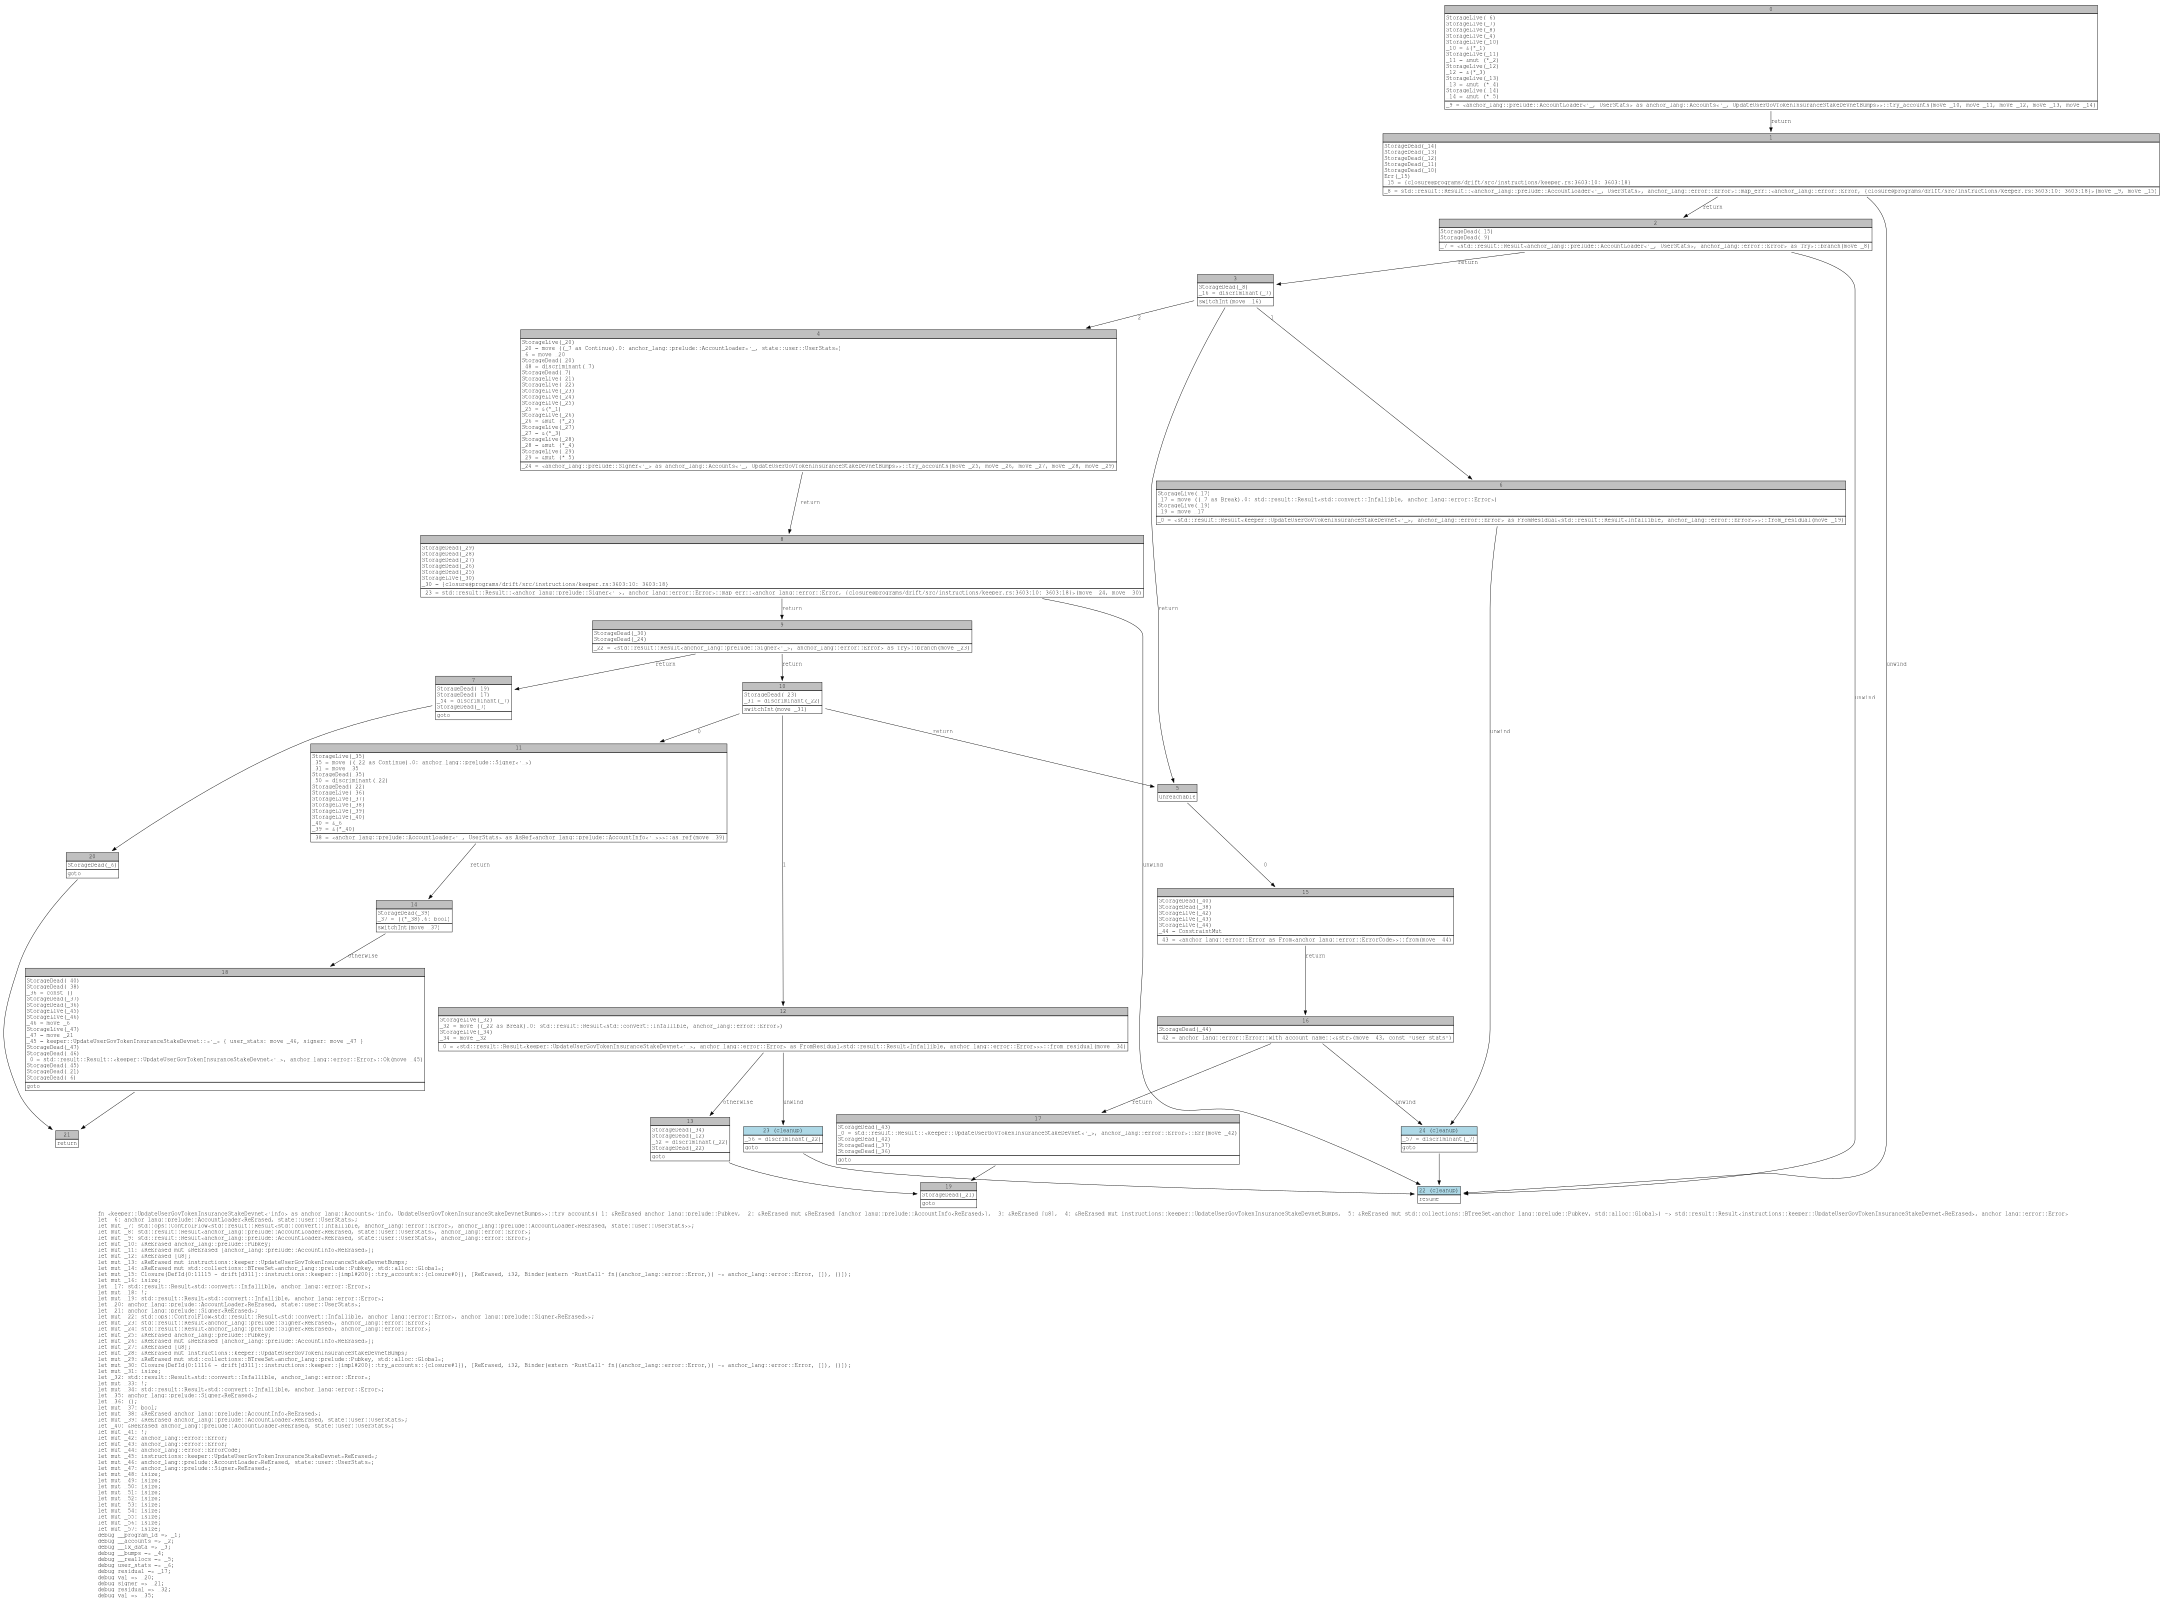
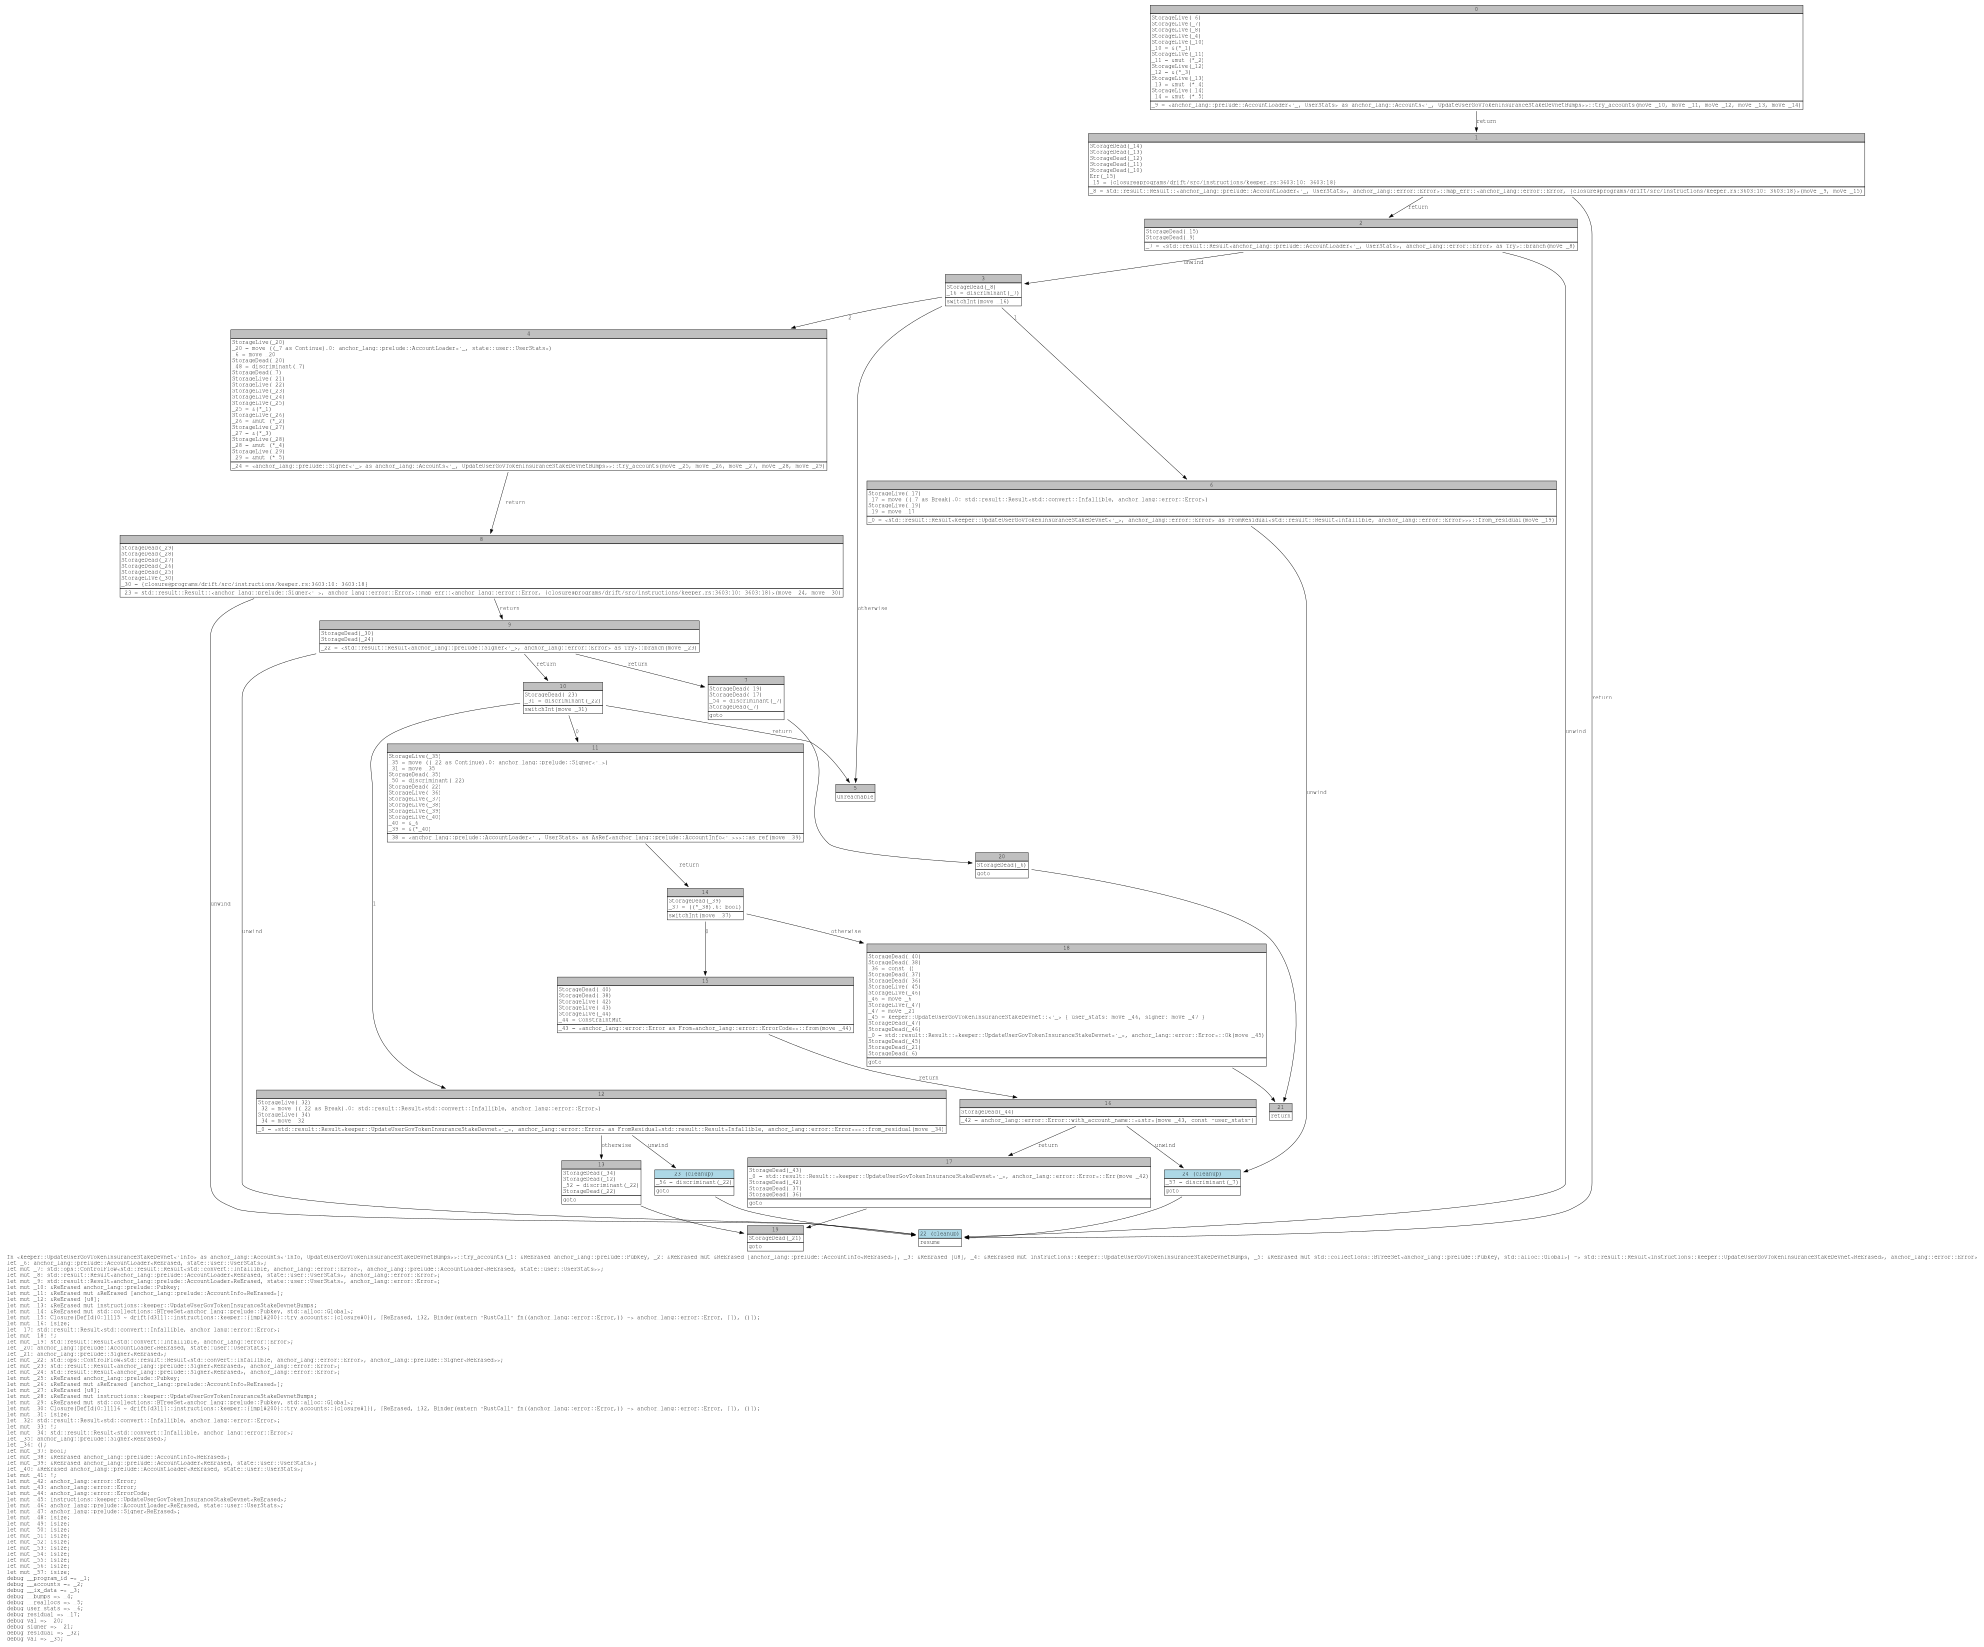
(1468, 263) -> (1194, 263)
(1168, 609) -> (873, 609)
(1897, 664) -> (1602, 698)
(1230, 843) -> (705, 946)
none -> (288, 1197)
